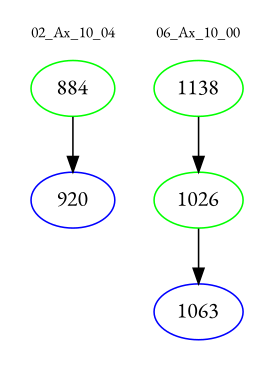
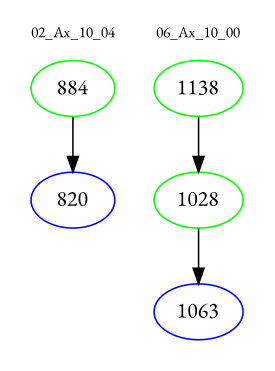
(73, 200) -> (73, 200)
(199, 200) -> (199, 200)
